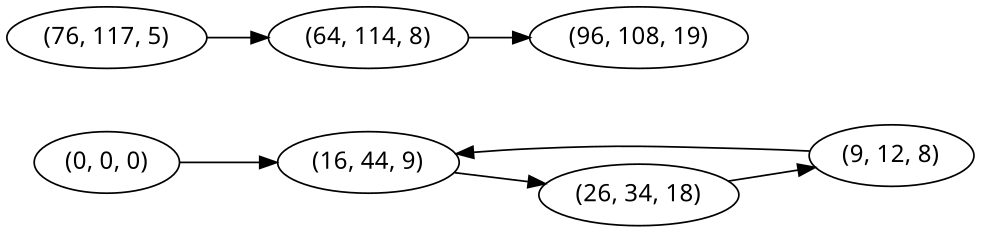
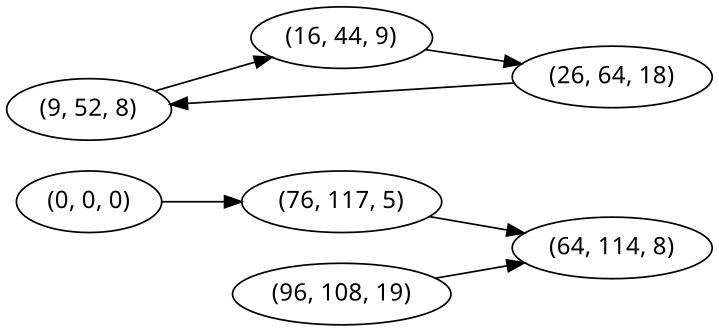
(491, 38) -> (471, 272)
(892, 156) -> (89, 109)
(219, 162) -> (193, 202)
(639, 195) -> (612, 77)
